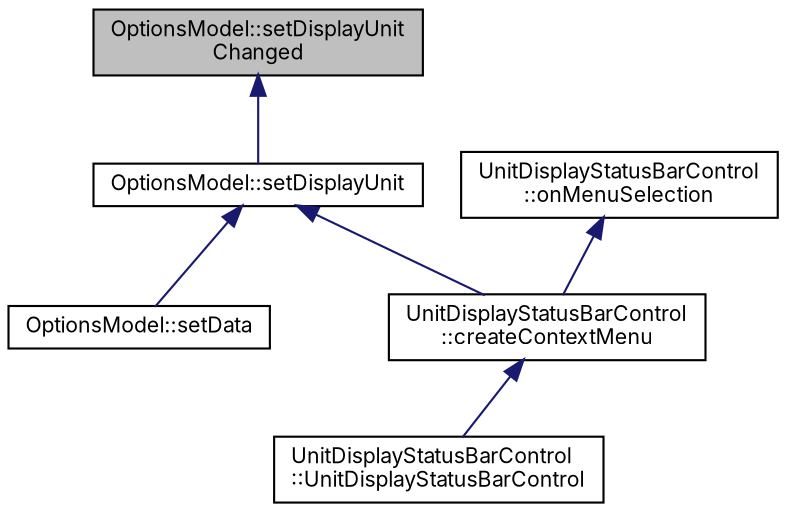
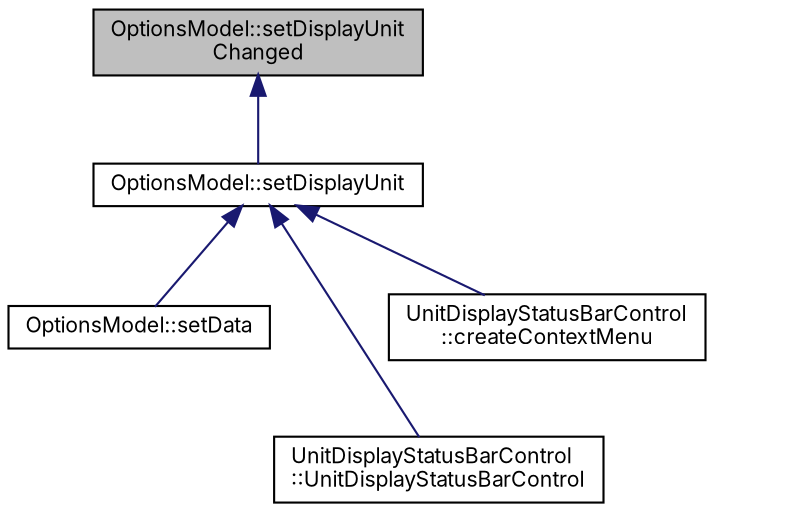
(619, 185) -> none
(486, 407) -> (350, 330)
